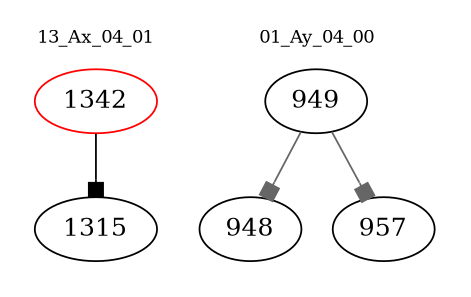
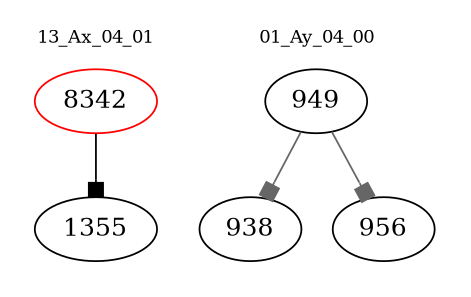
(96, 101) -> (96, 101)
(96, 229) -> (96, 229)
(250, 229) -> (250, 229)
(384, 229) -> (384, 229)
